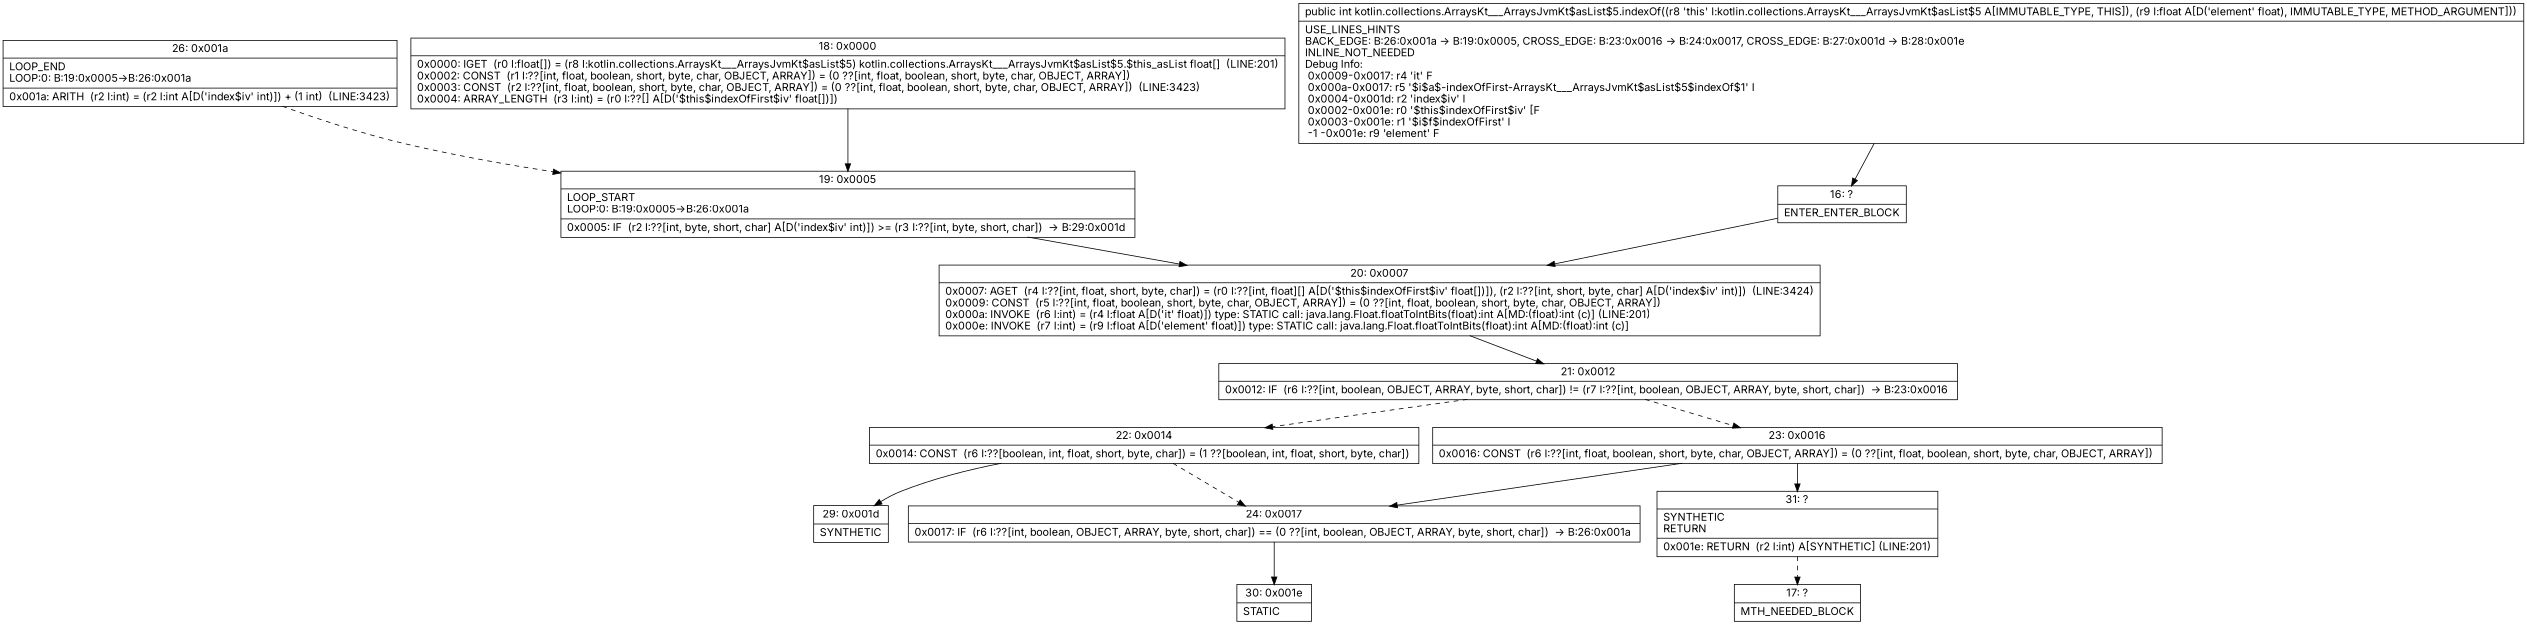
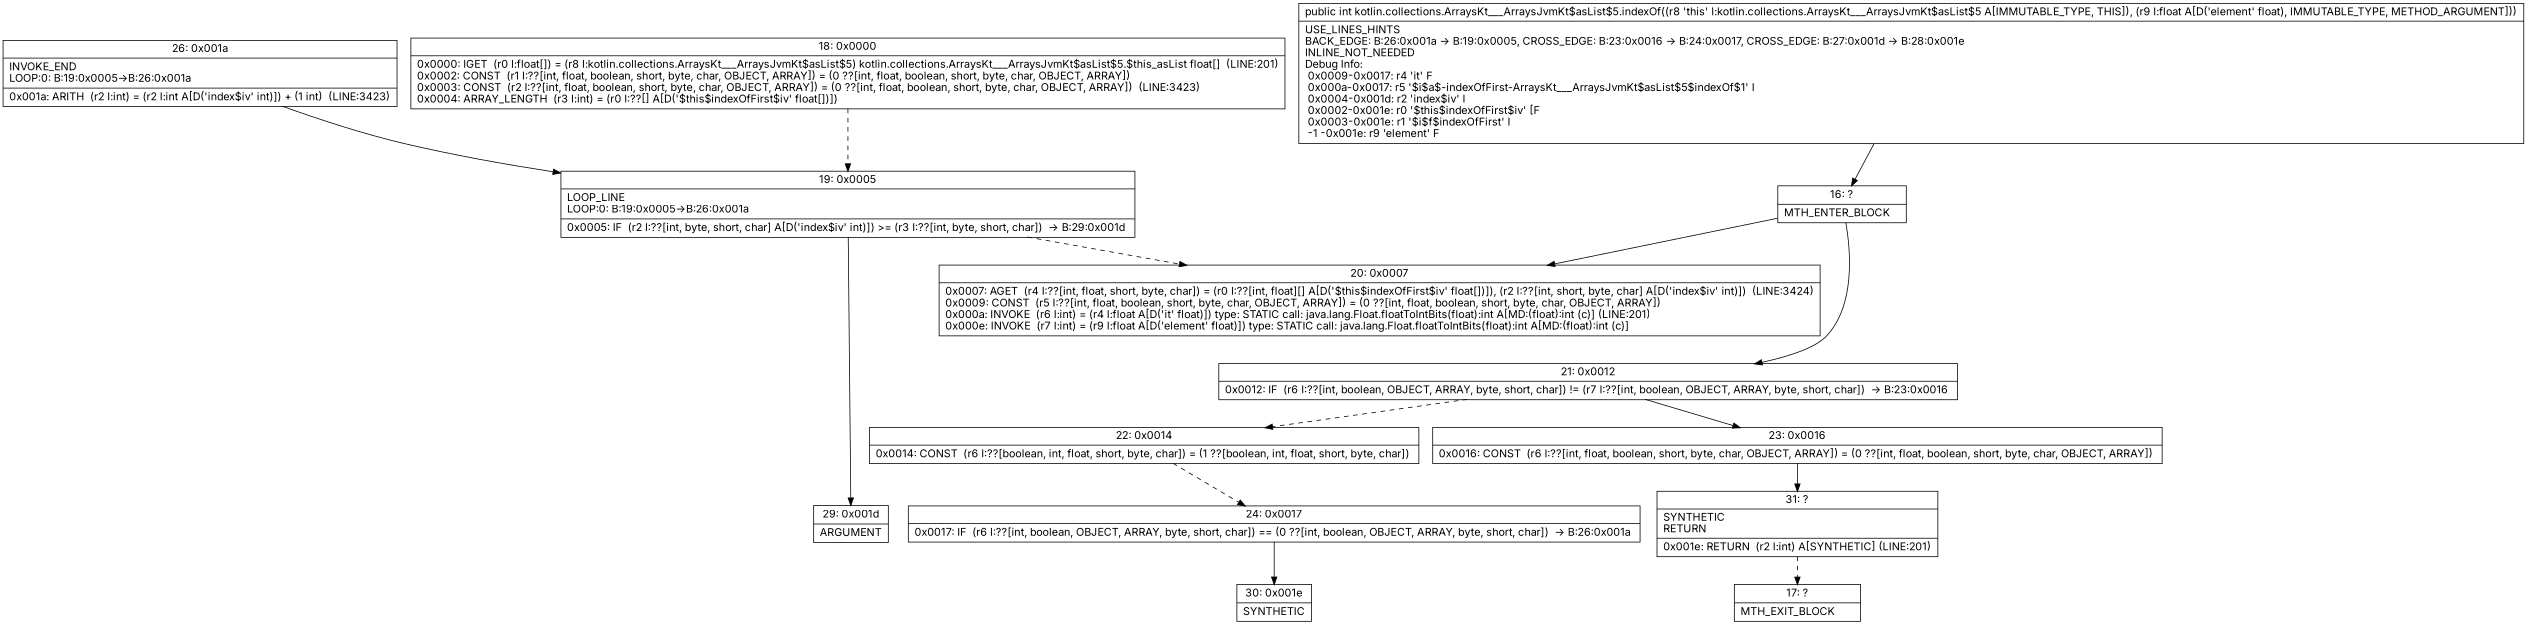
(37, 67) -> (43, 67)
(848, 136) -> (848, 136)
(416, 146) -> (416, 146)
(601, 198) -> (596, 198)
(1842, 213) -> (1837, 213)
(1103, 251) -> (1103, 251)
(1503, 348) -> (1839, 316)
(1689, 412) -> (1689, 412)
(940, 478) -> (850, 367)
(1540, 484) -> none
(851, 533) -> (851, 533)
(1262, 612) -> (1274, 612)
(1797, 612) -> (1788, 612)
